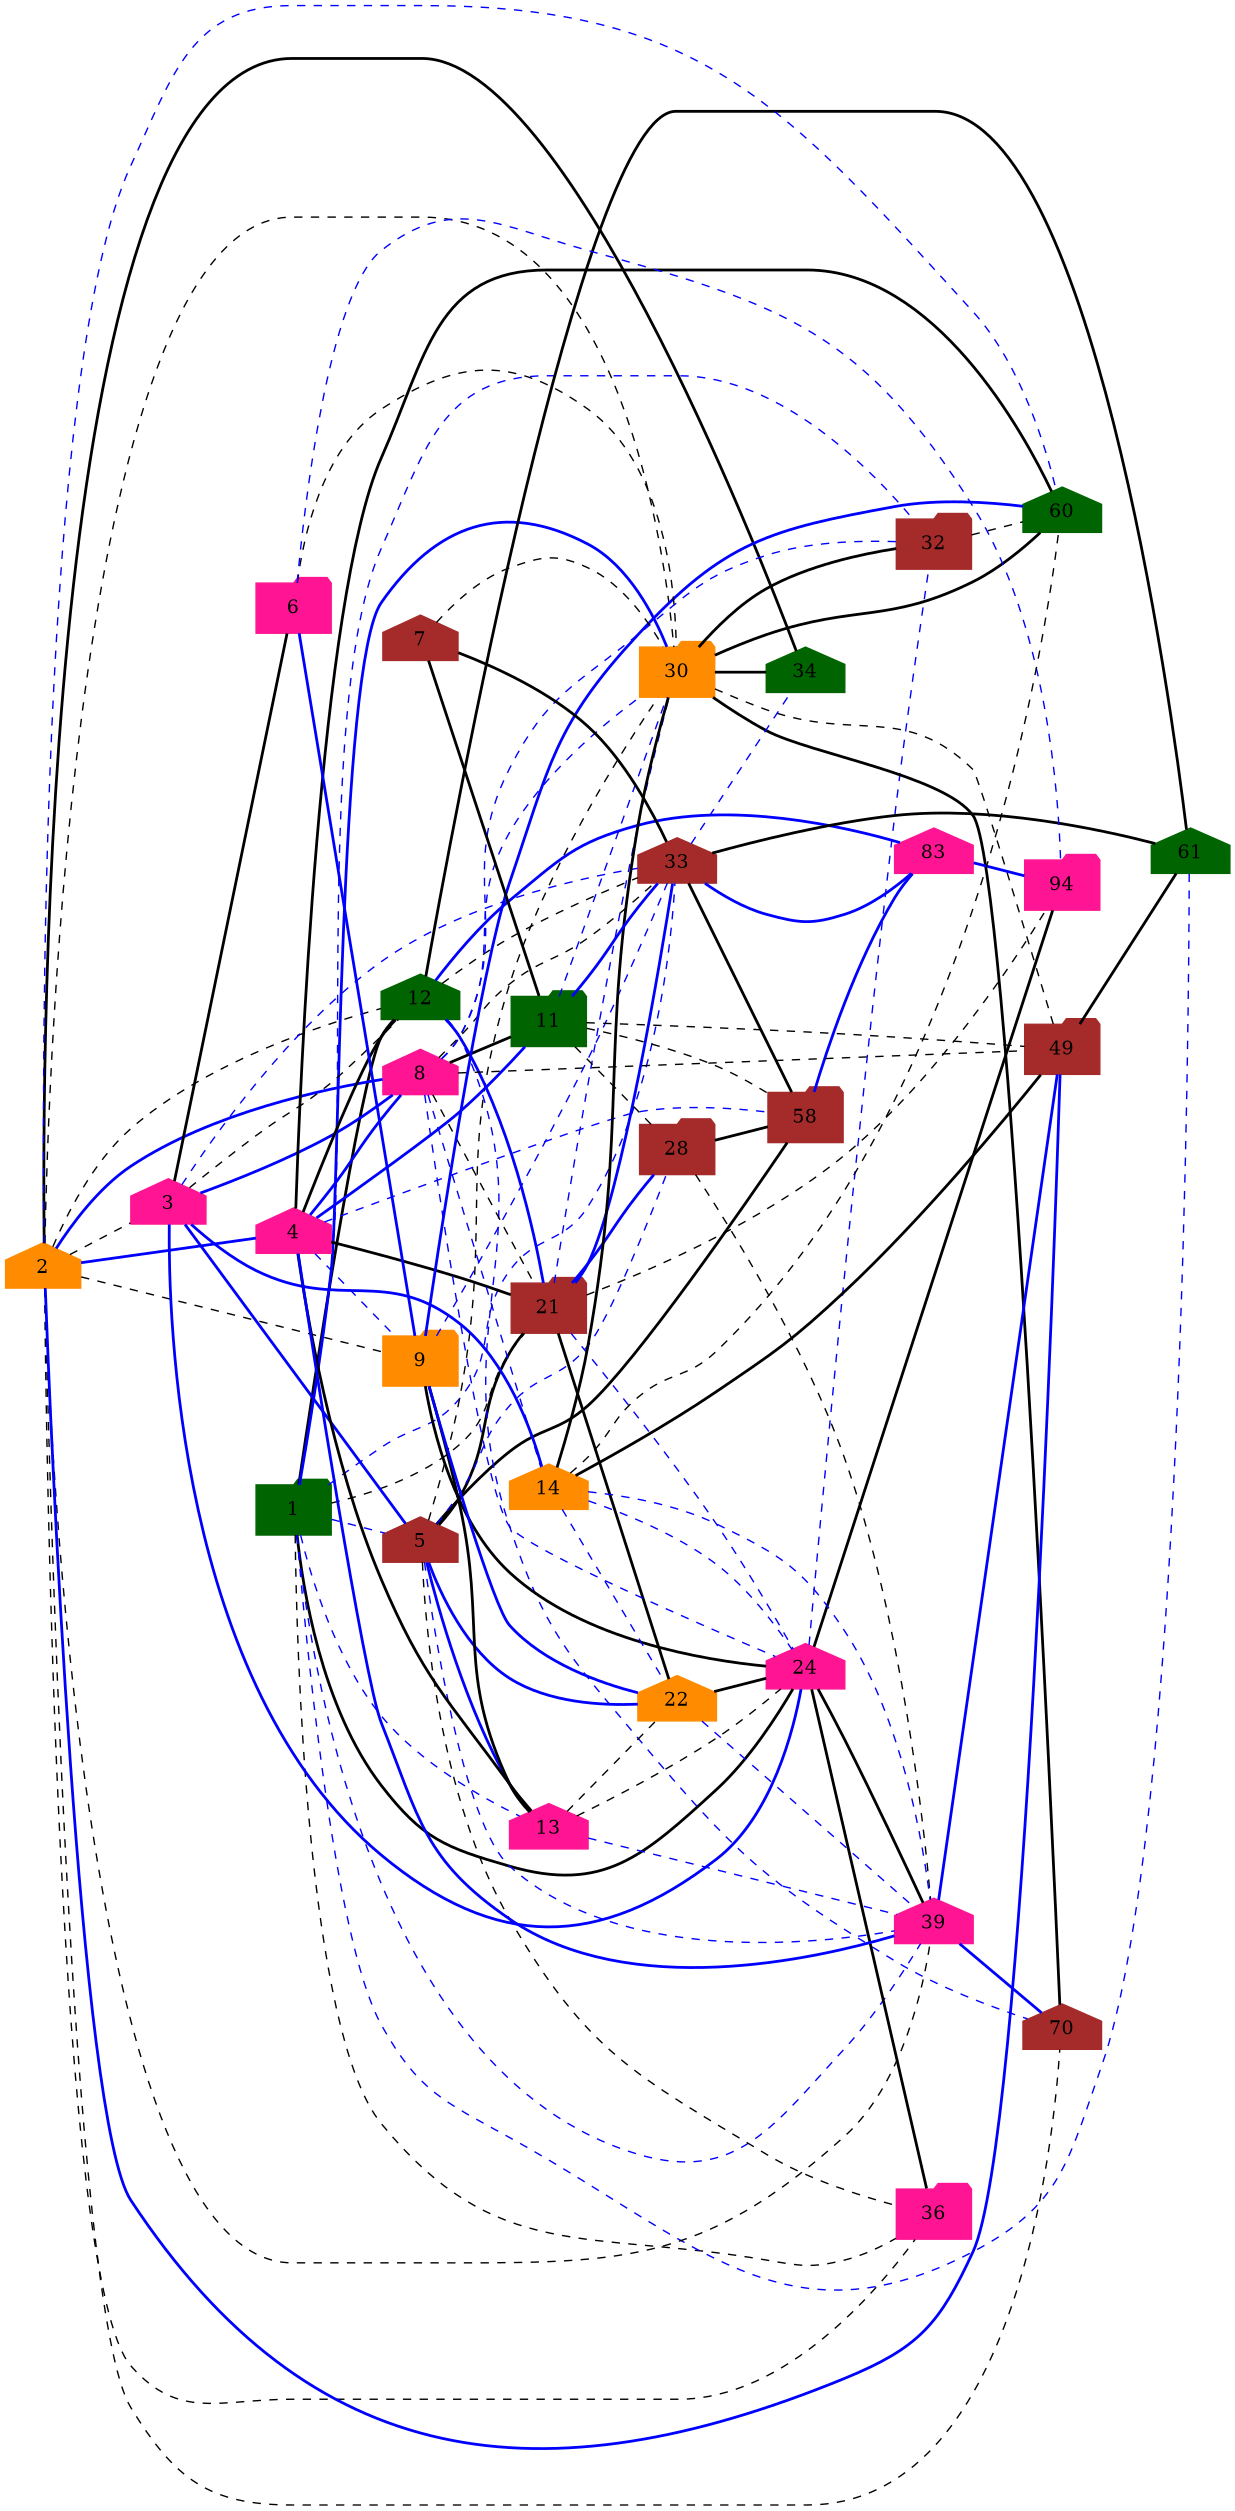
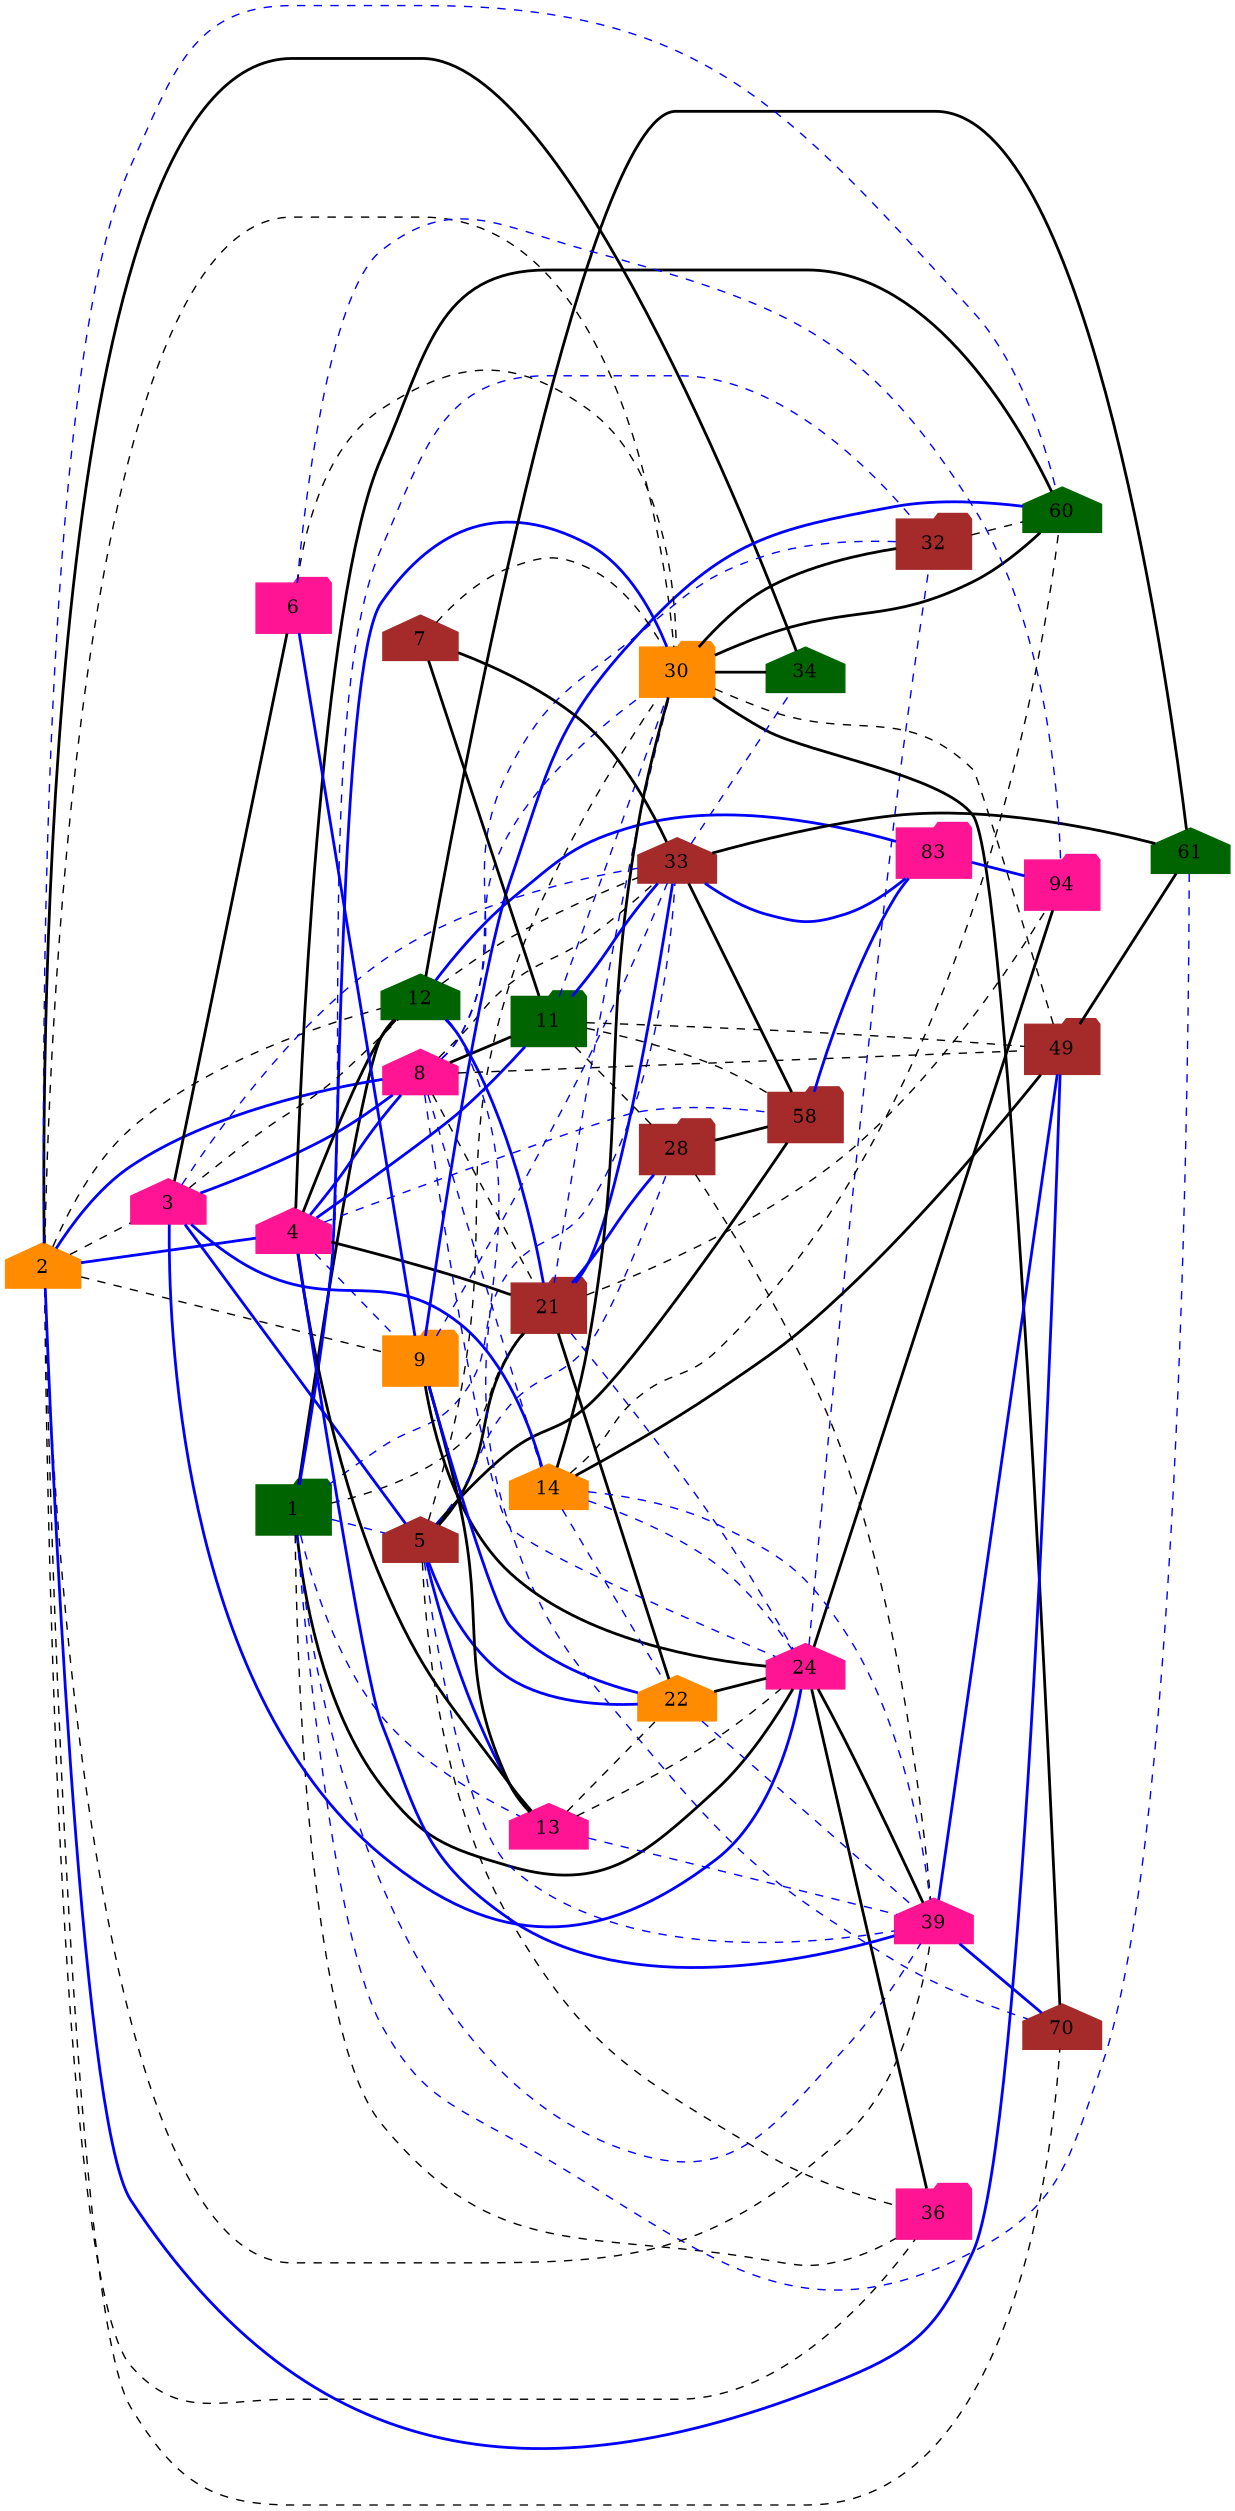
(934, 853) -> (934, 853)
